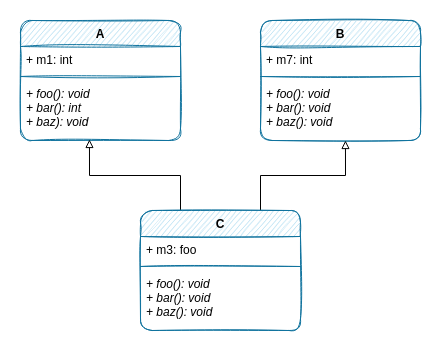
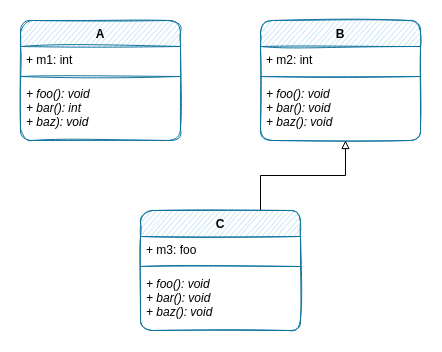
(290, 60) -> (290, 60)
(139, 176) -> none
